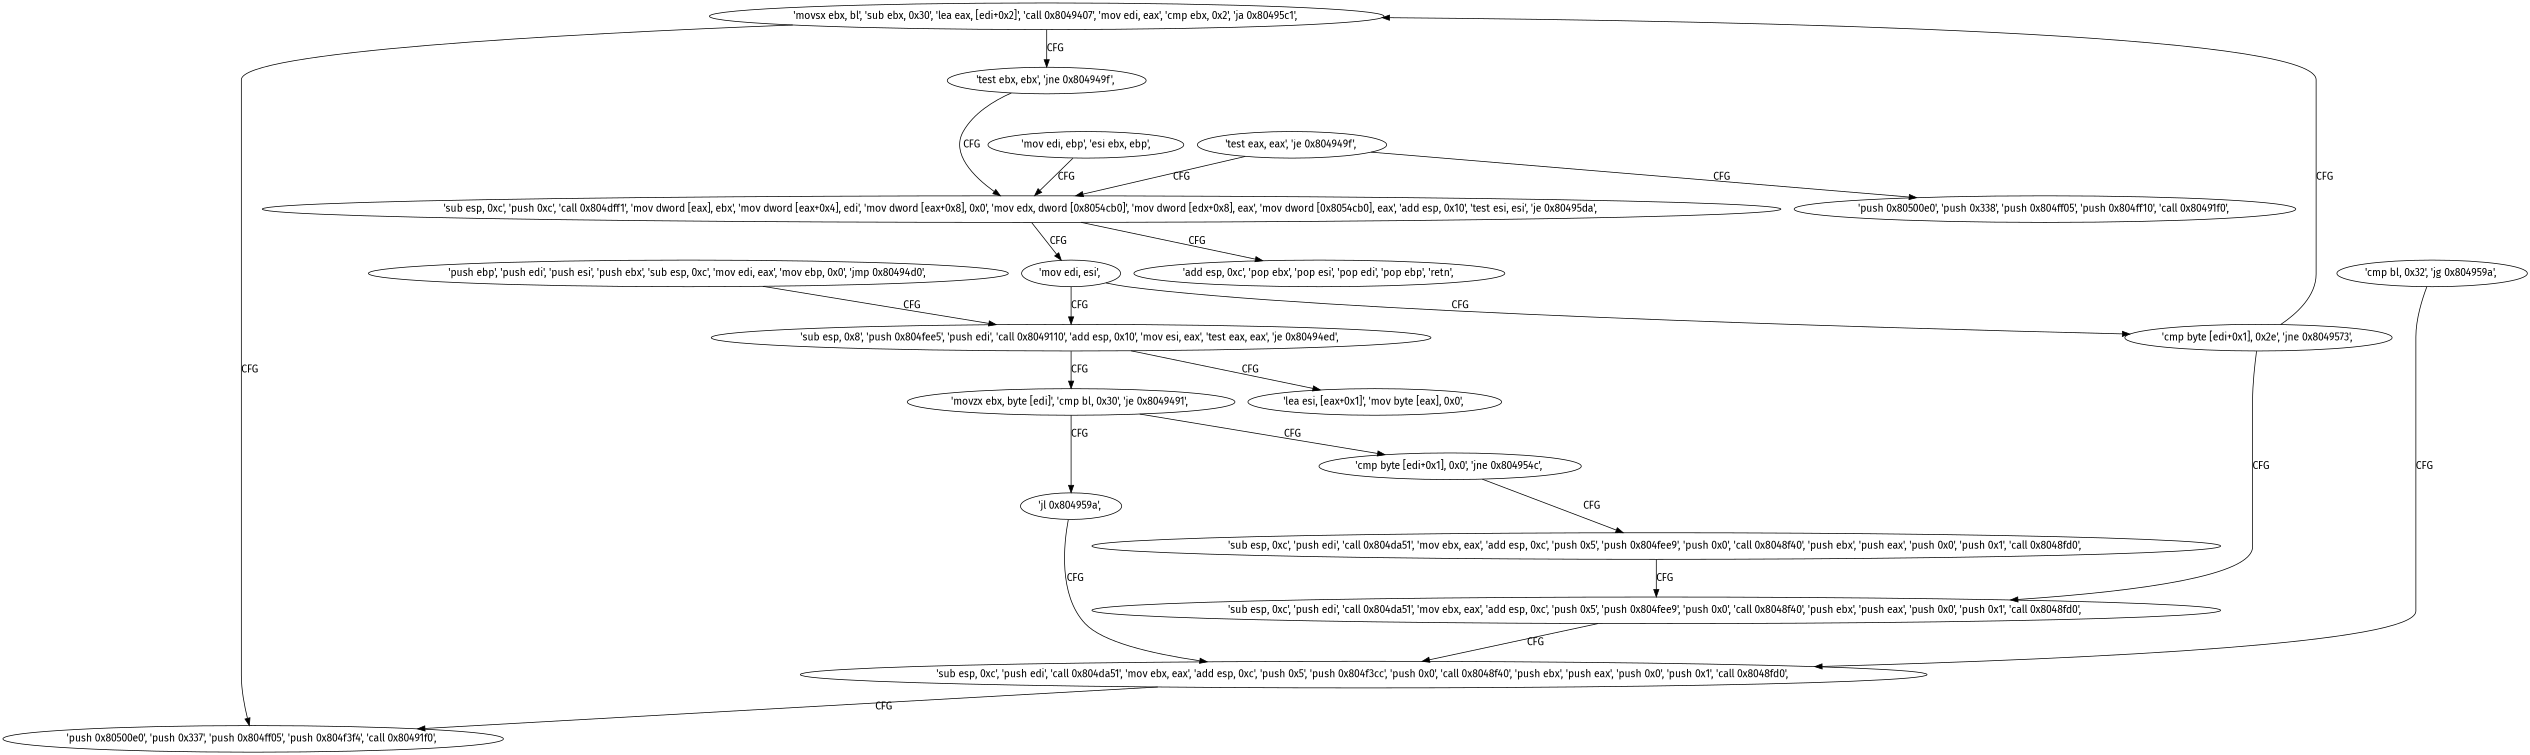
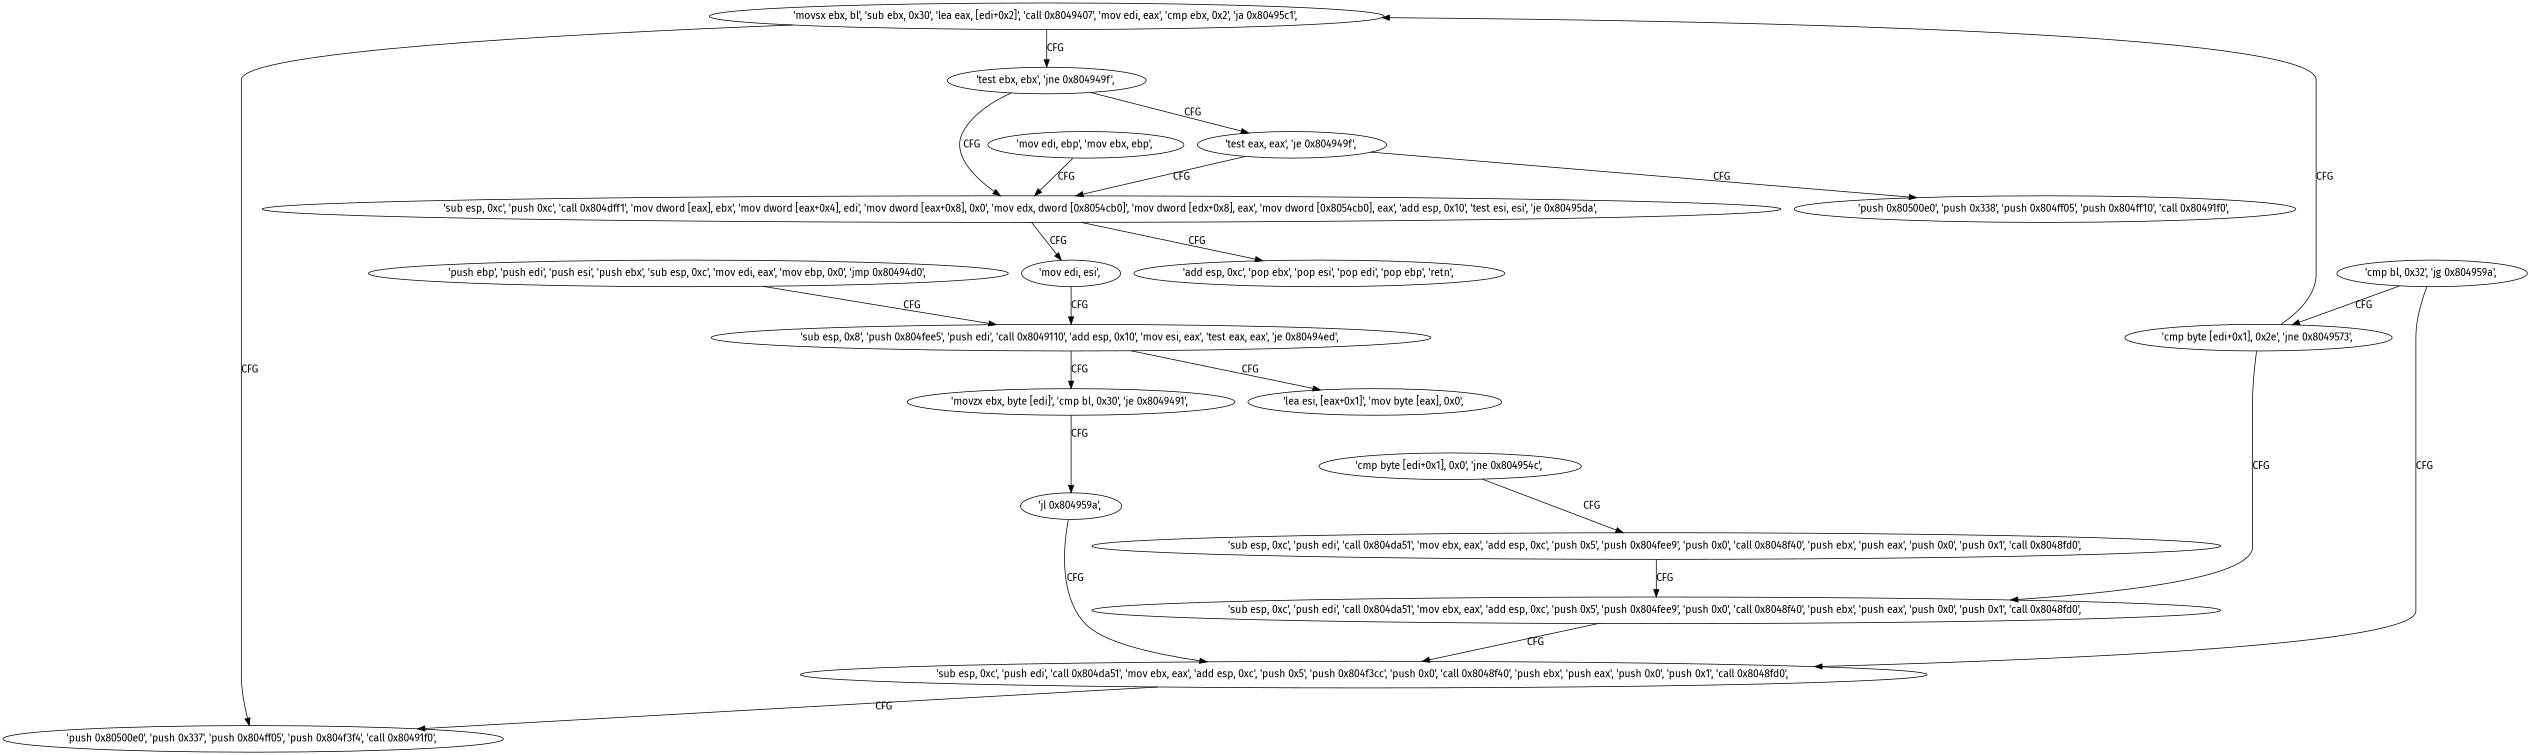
none -> (1166, 112)
(1086, 145) -> (1086, 145)
(1614, 318) -> (2349, 304)
(1259, 434) -> none
